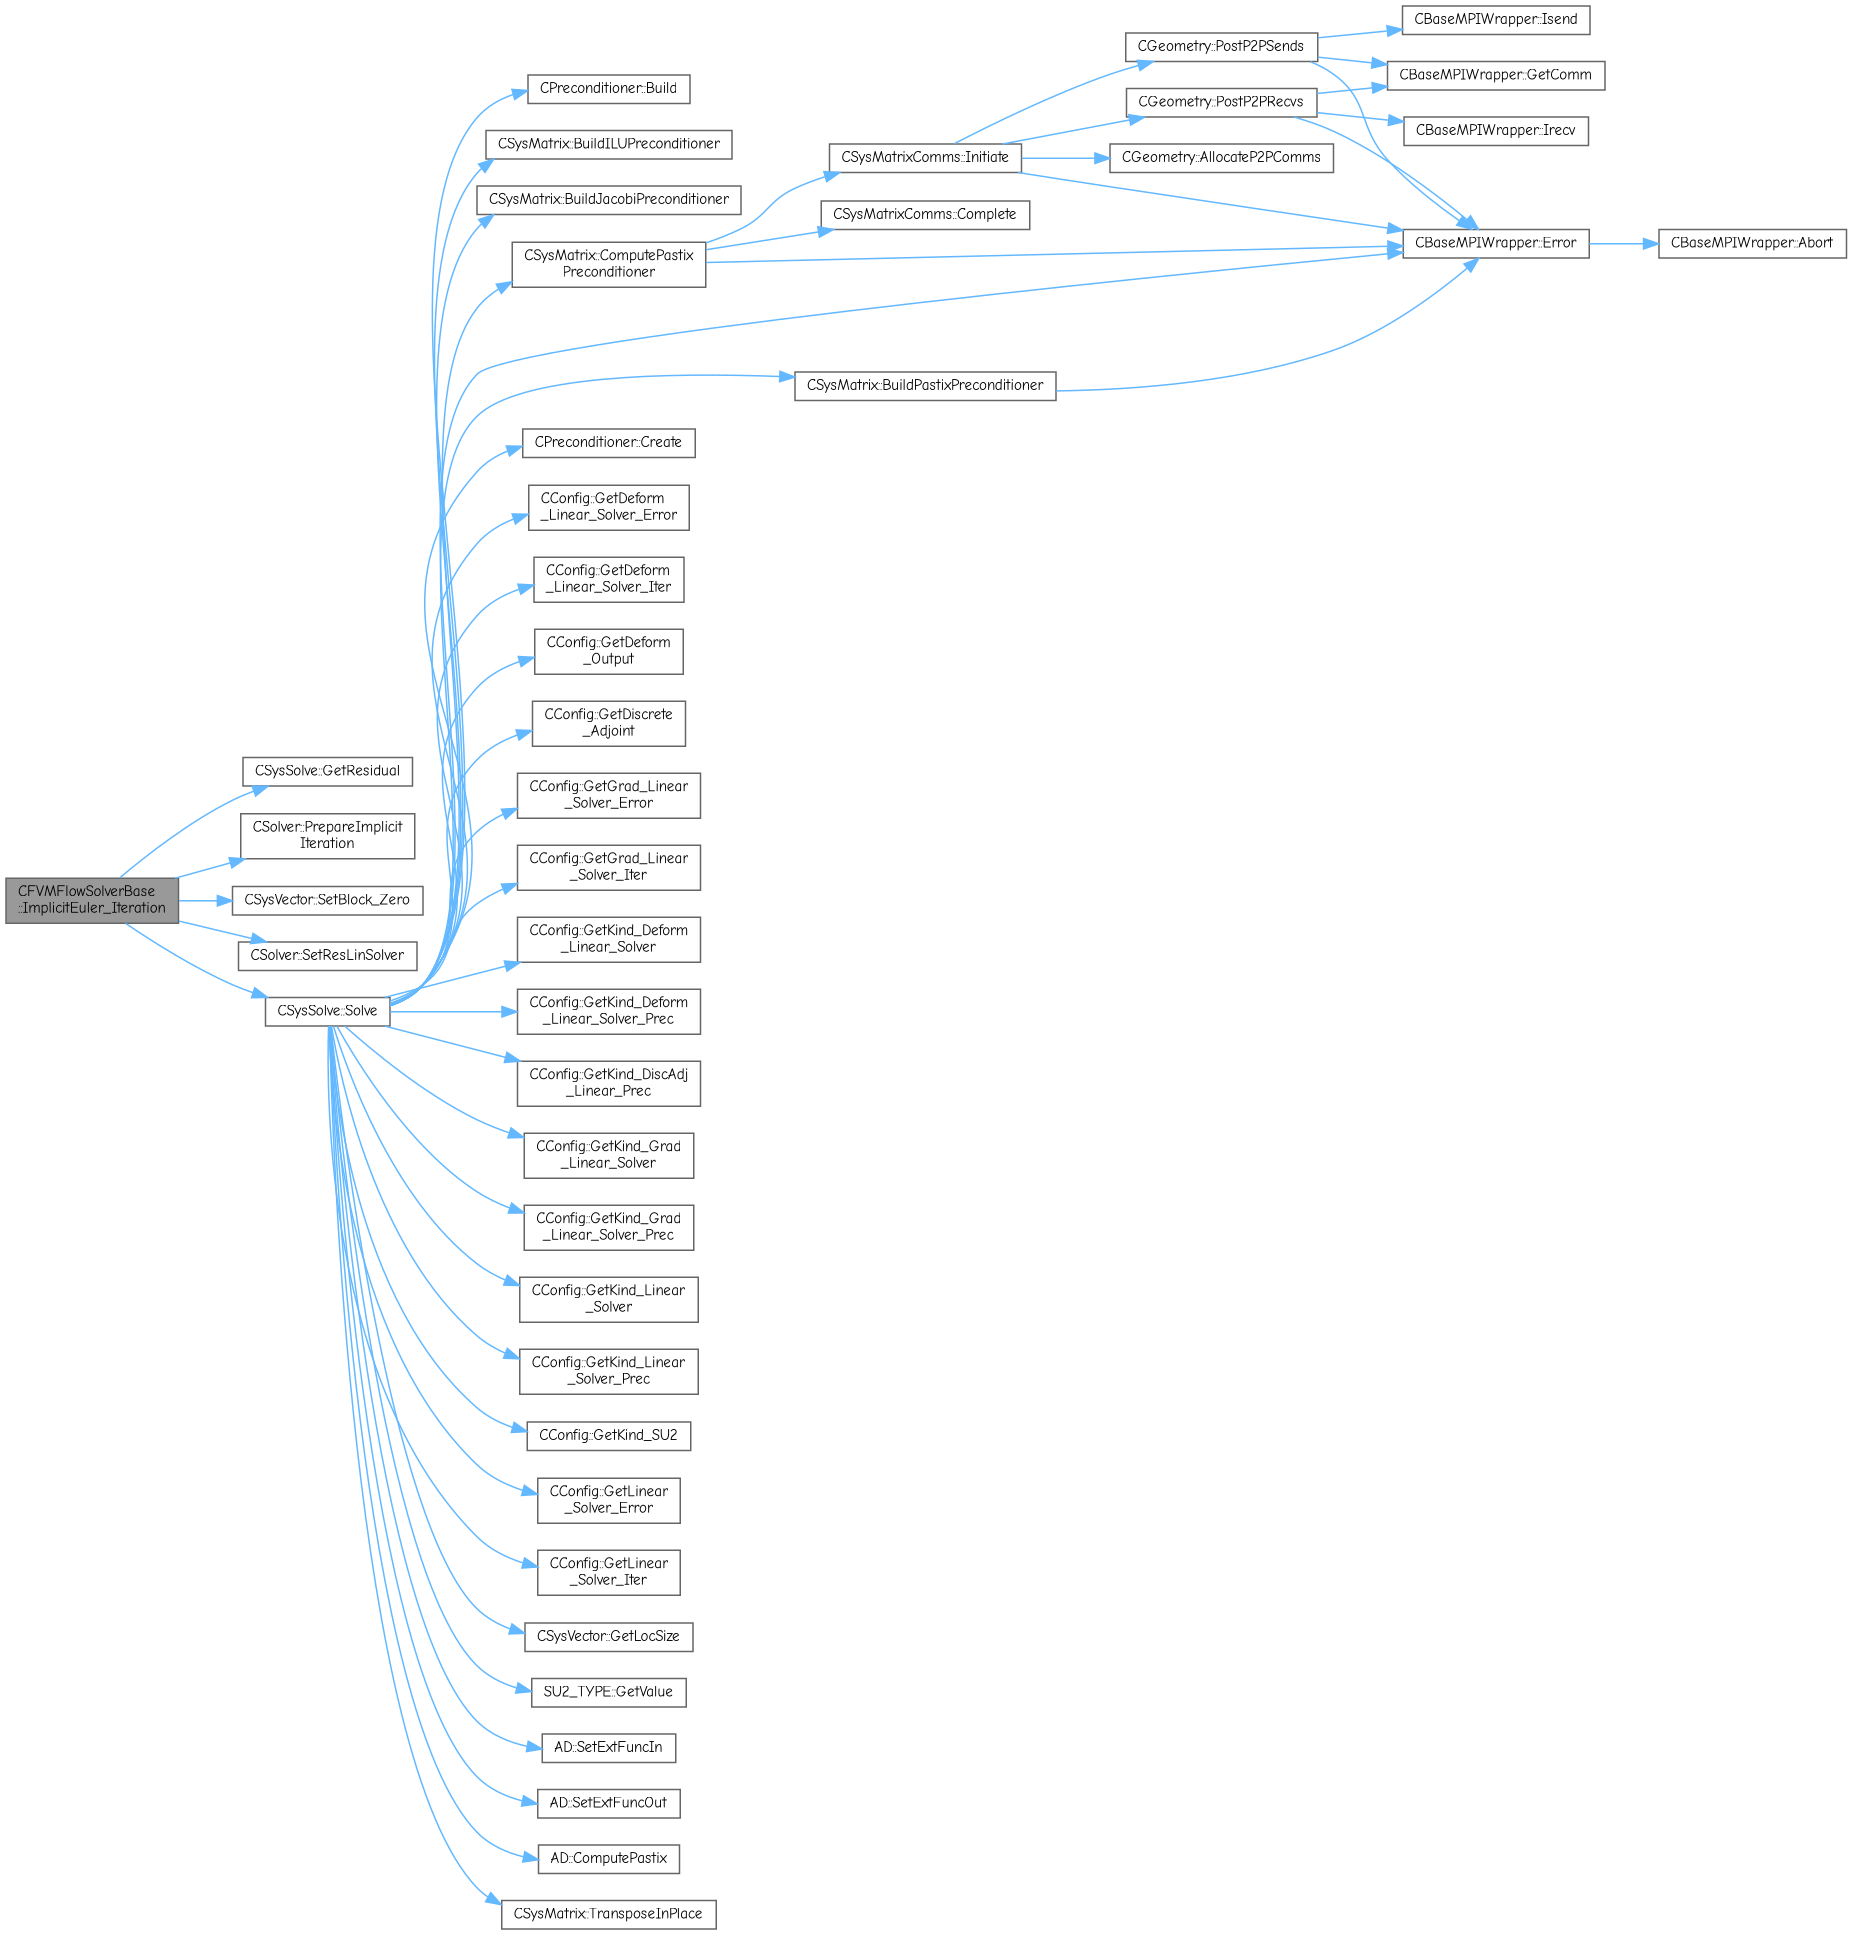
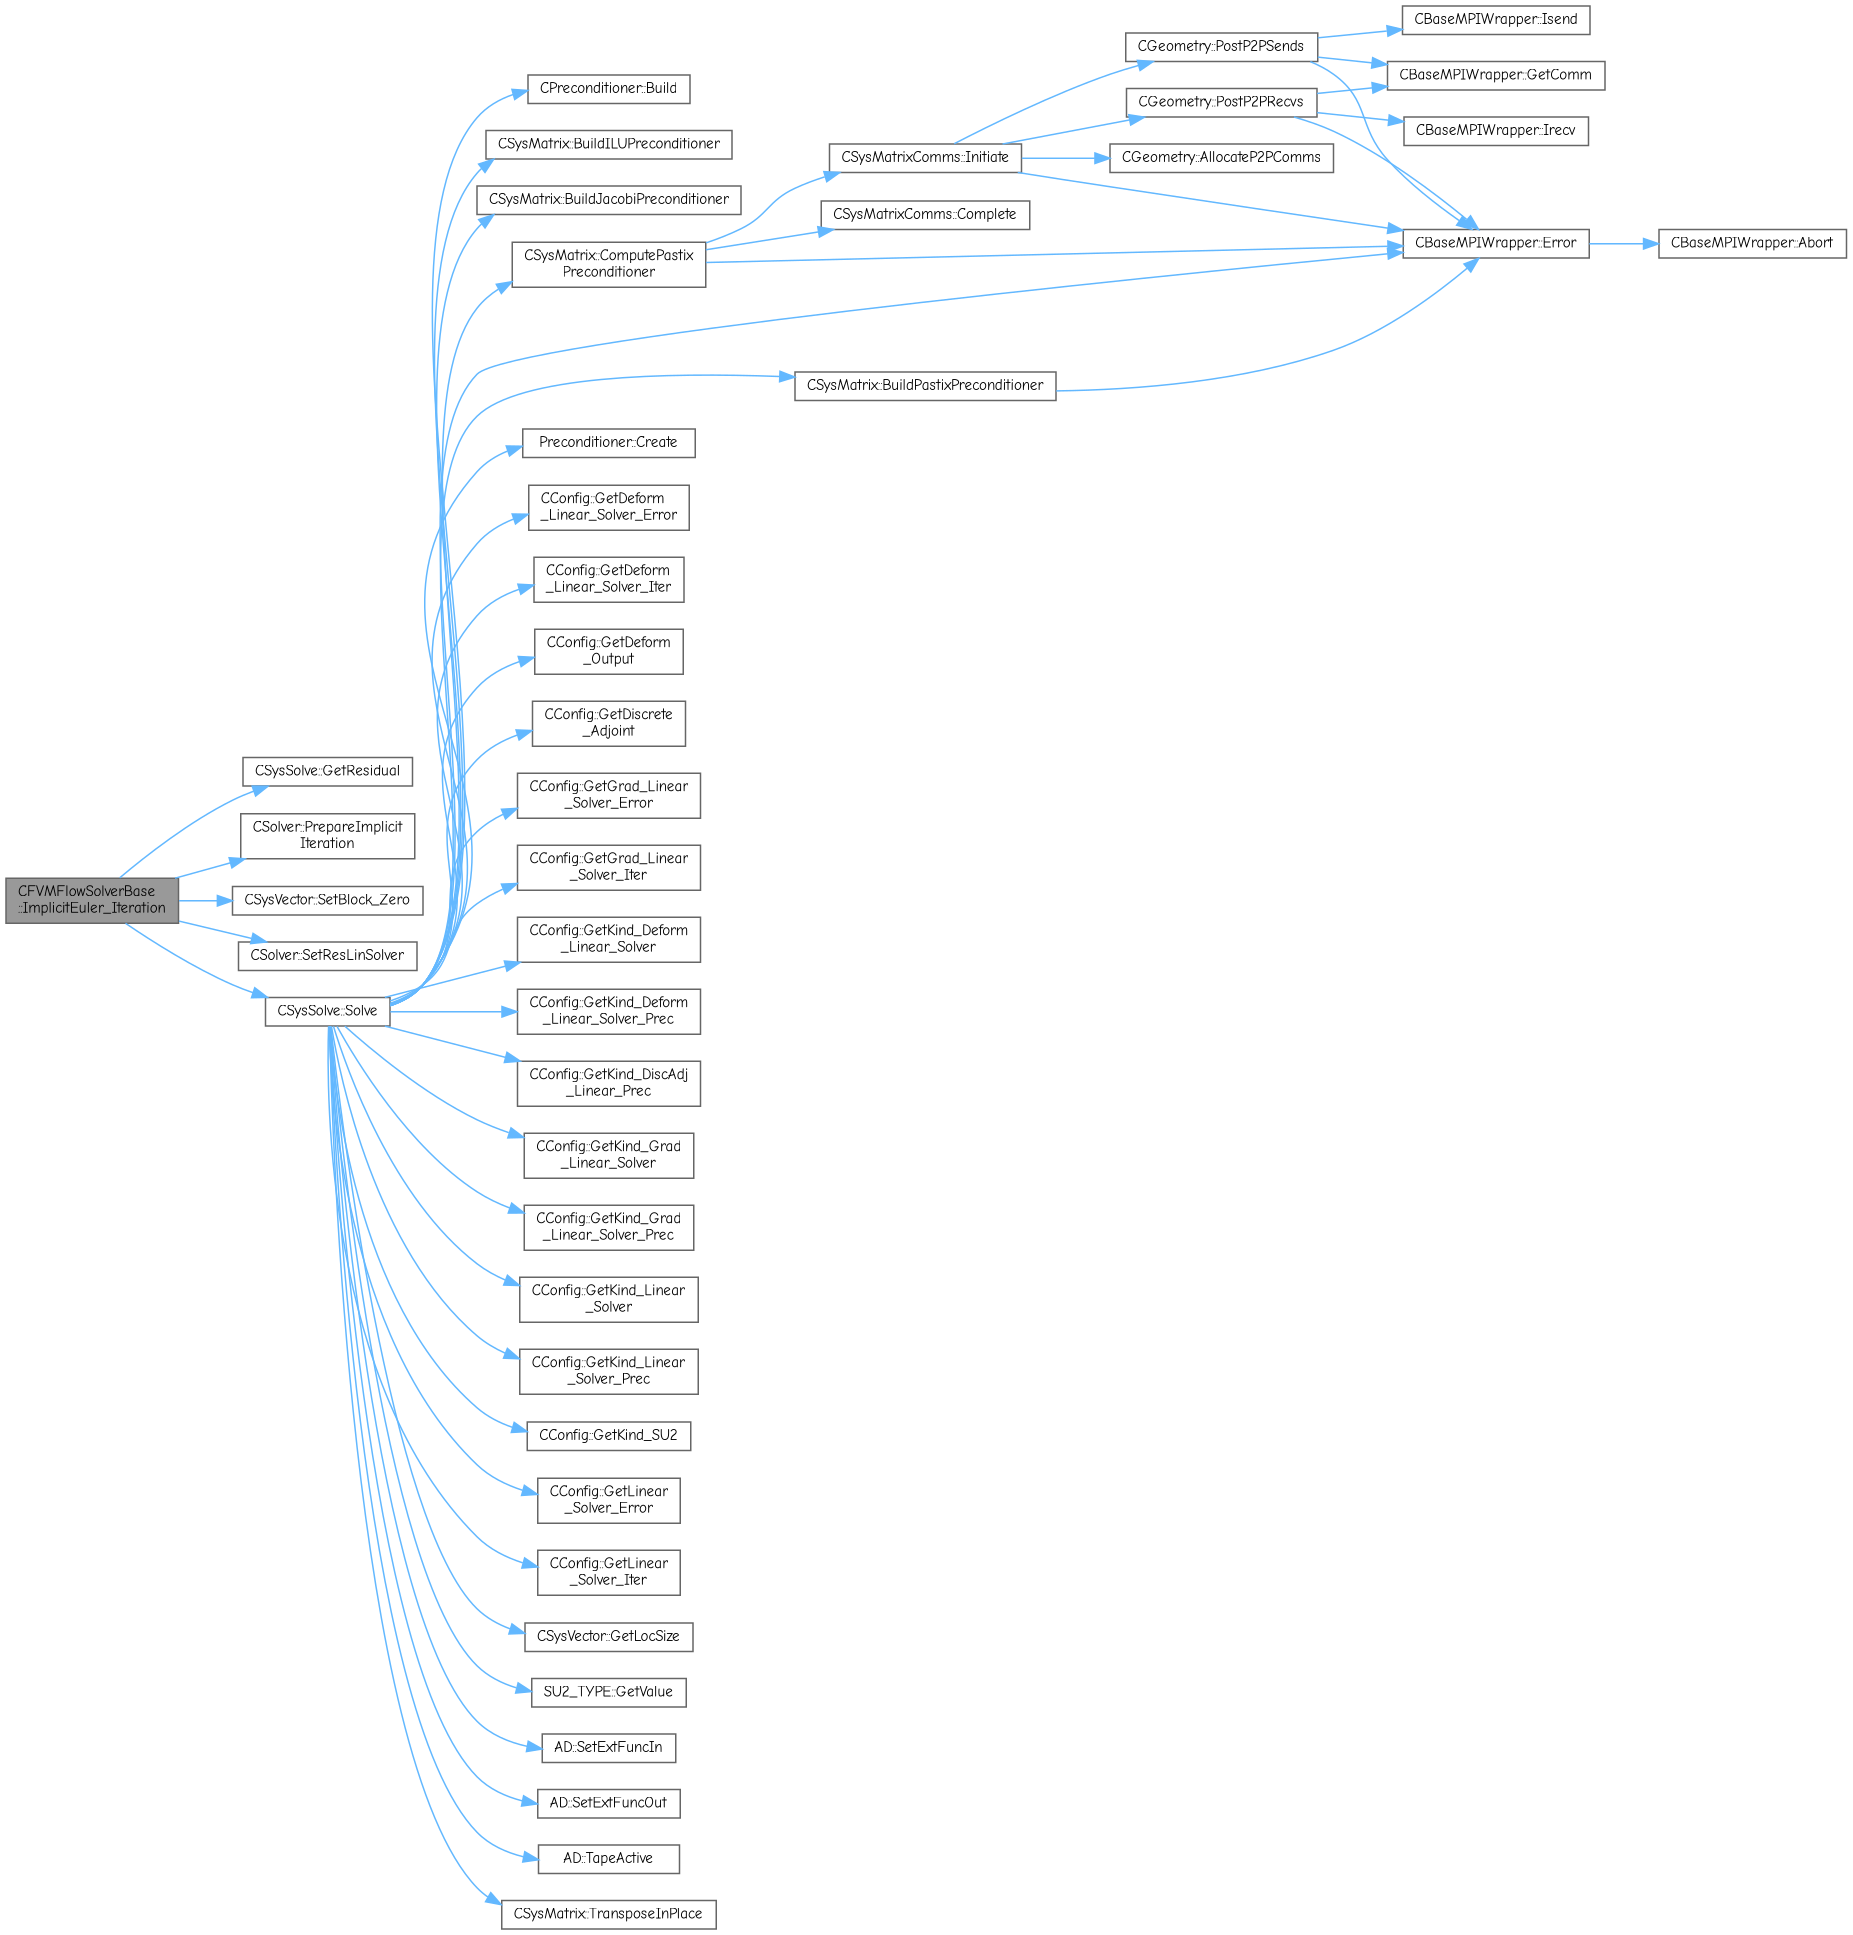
(609, 443) -> (609, 443)
(609, 1859) -> (609, 1859)
